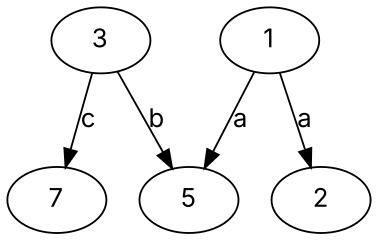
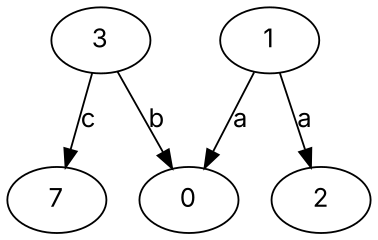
(189, 200) -> (189, 200)
